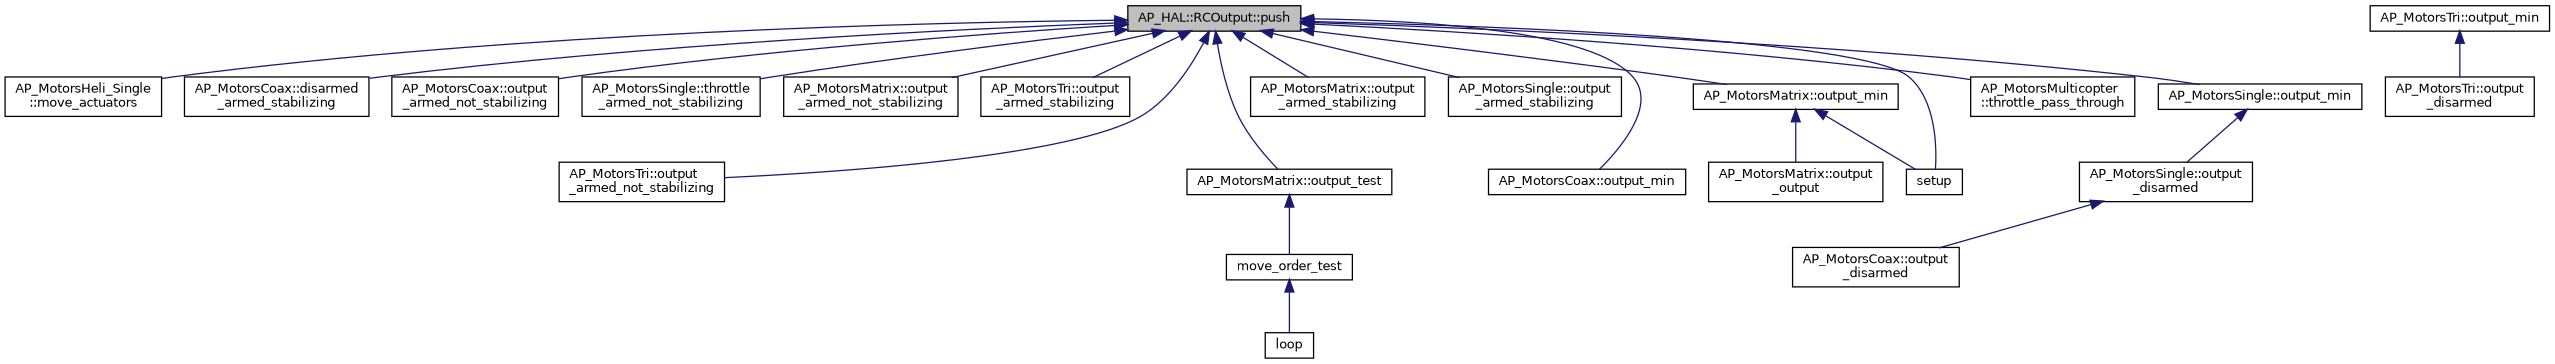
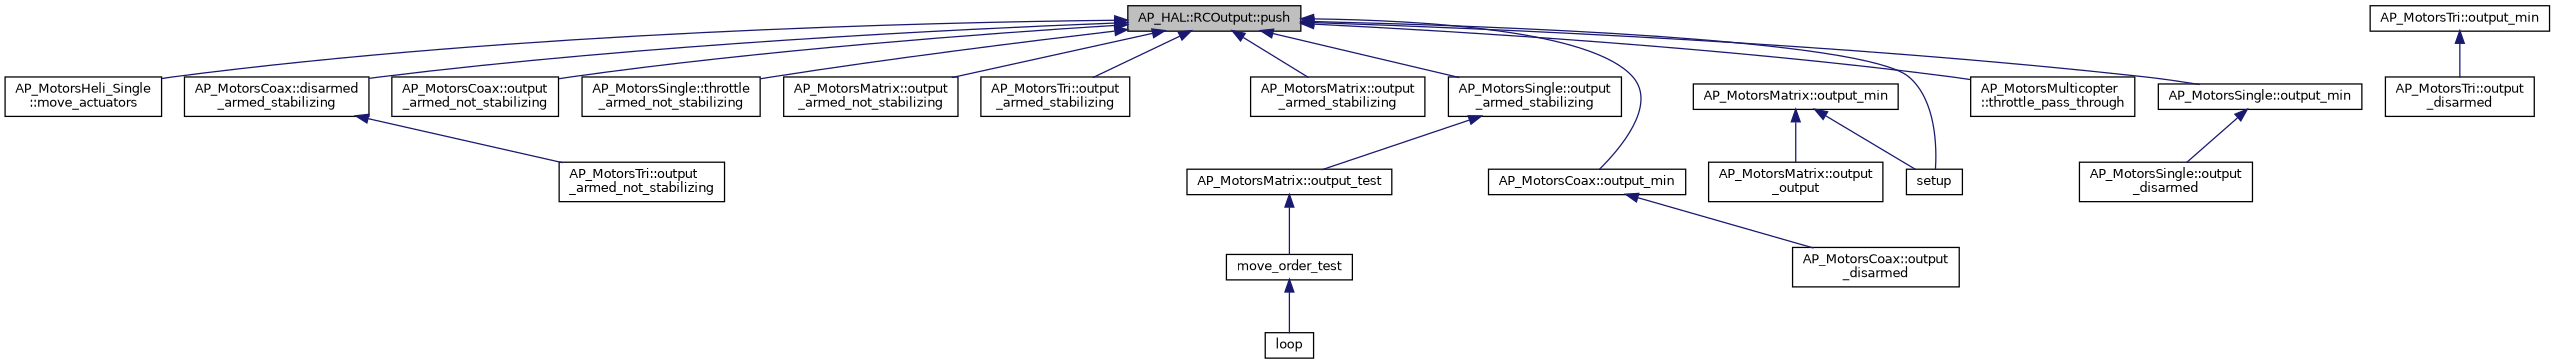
(1520, 57) -> none
(1237, 112) -> (1395, 145)
(984, 155) -> (465, 141)
(2015, 226) -> (1726, 223)
